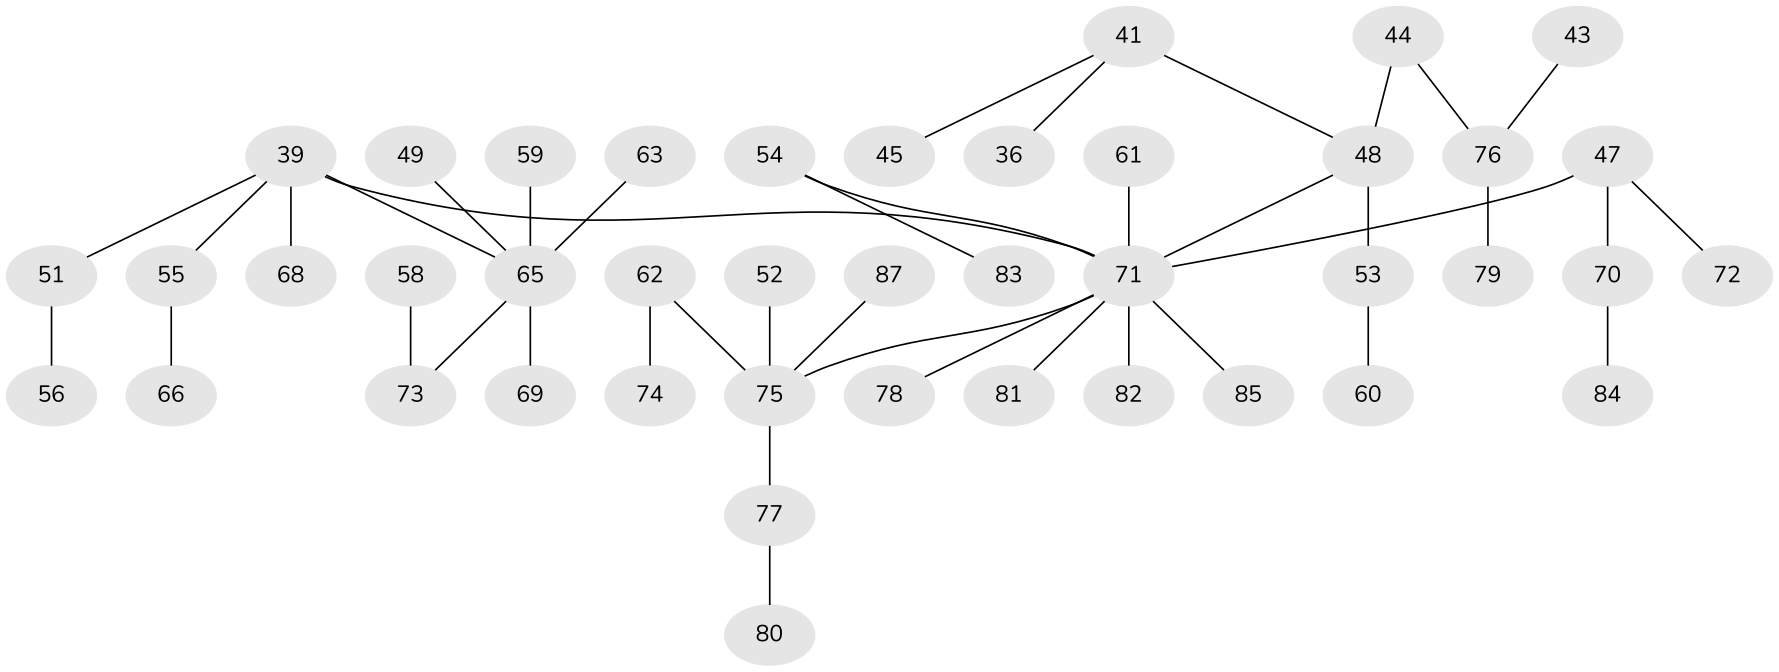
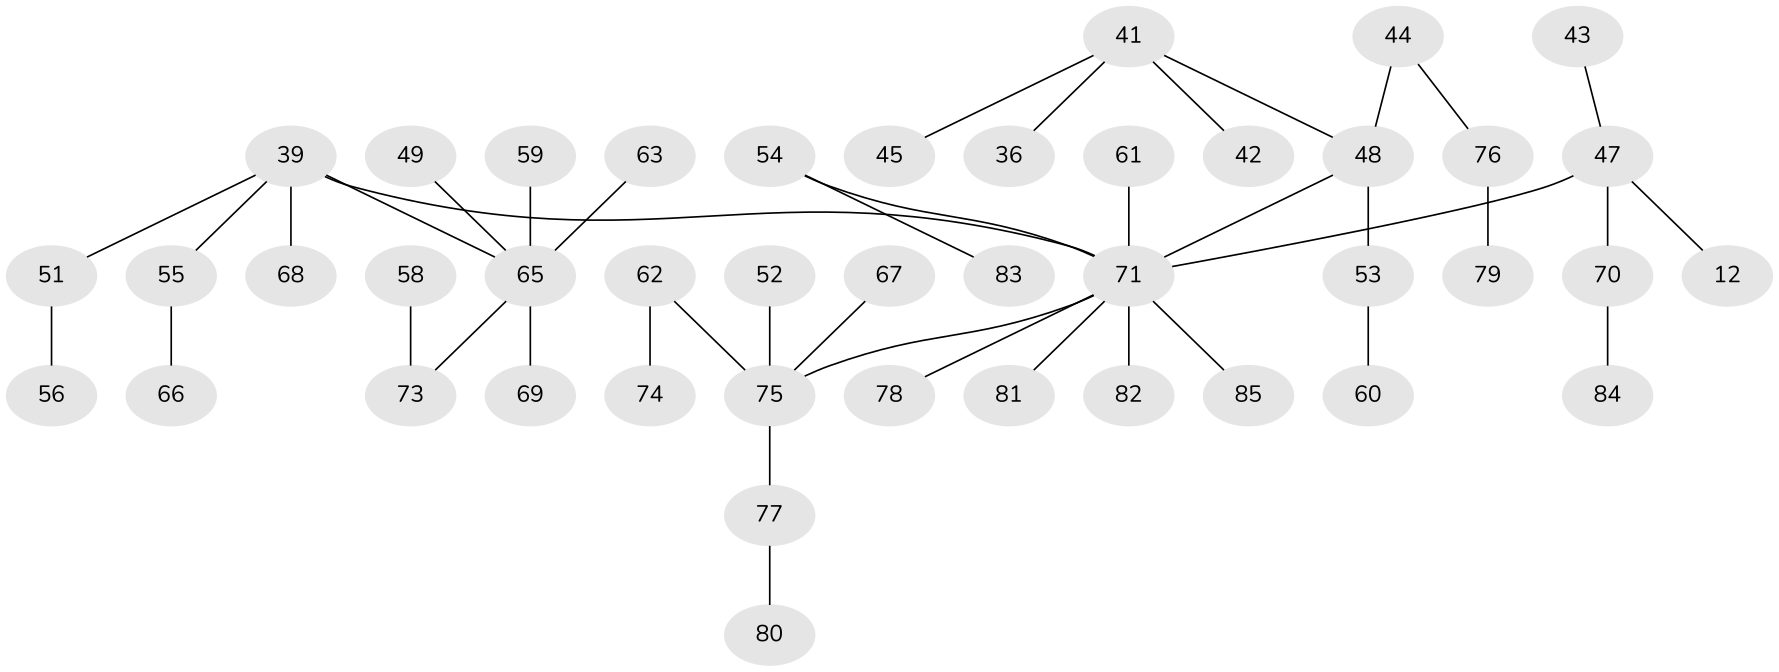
(1533, 96) -> (1593, 97)
none -> (1249, 156)
(889, 276) -> (889, 276)
(1727, 276) -> (1727, 276)
